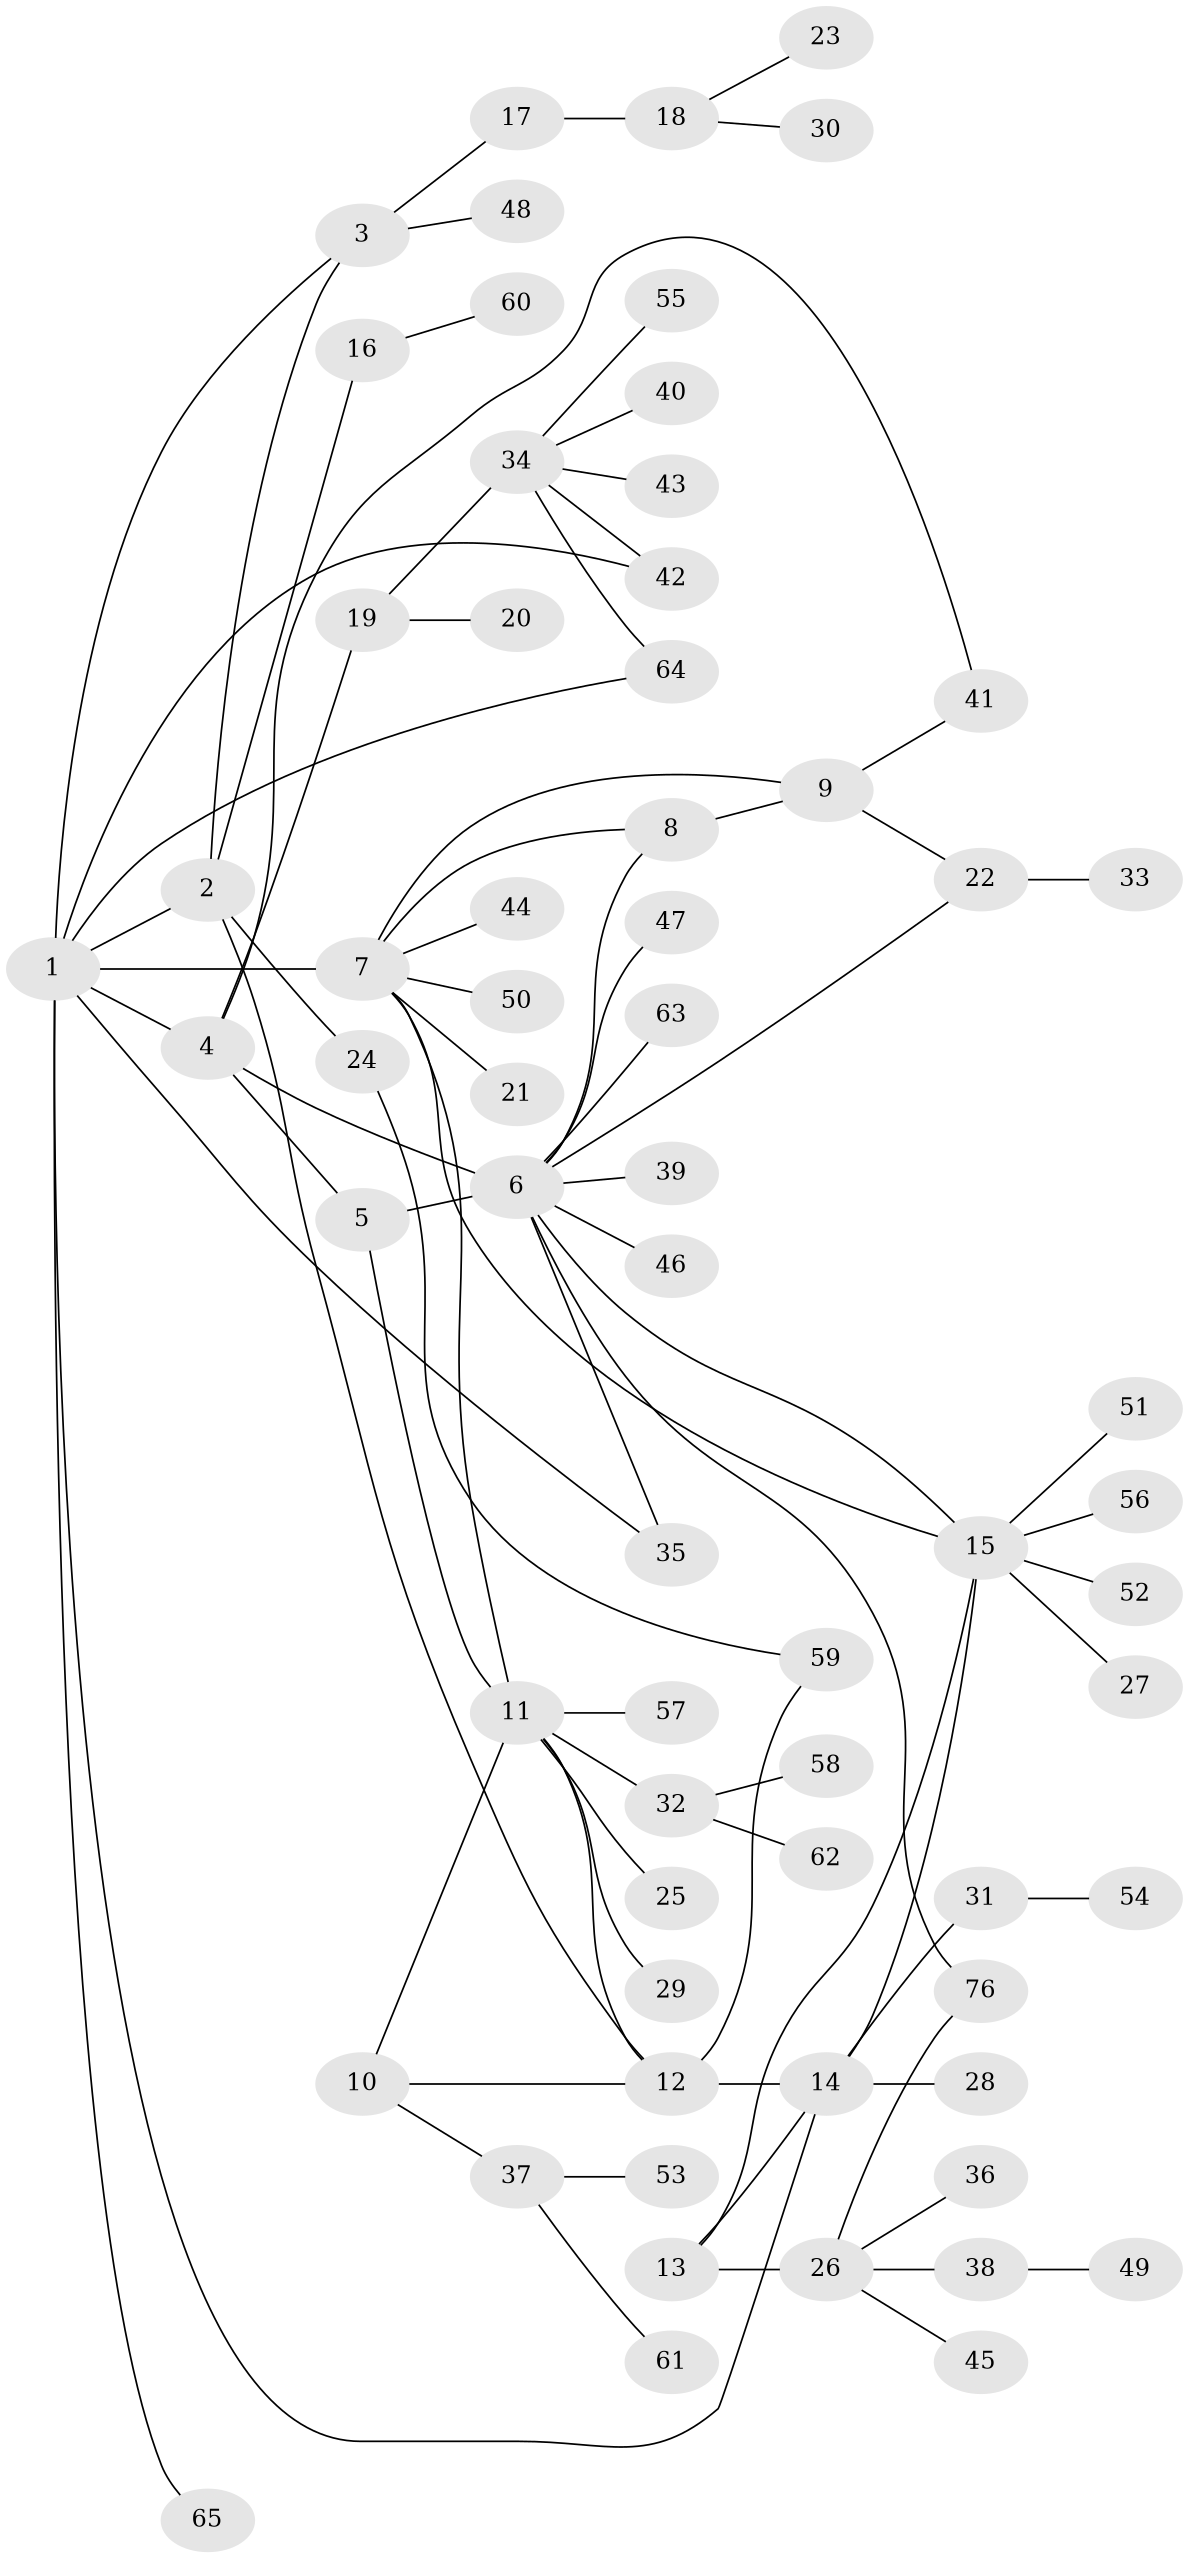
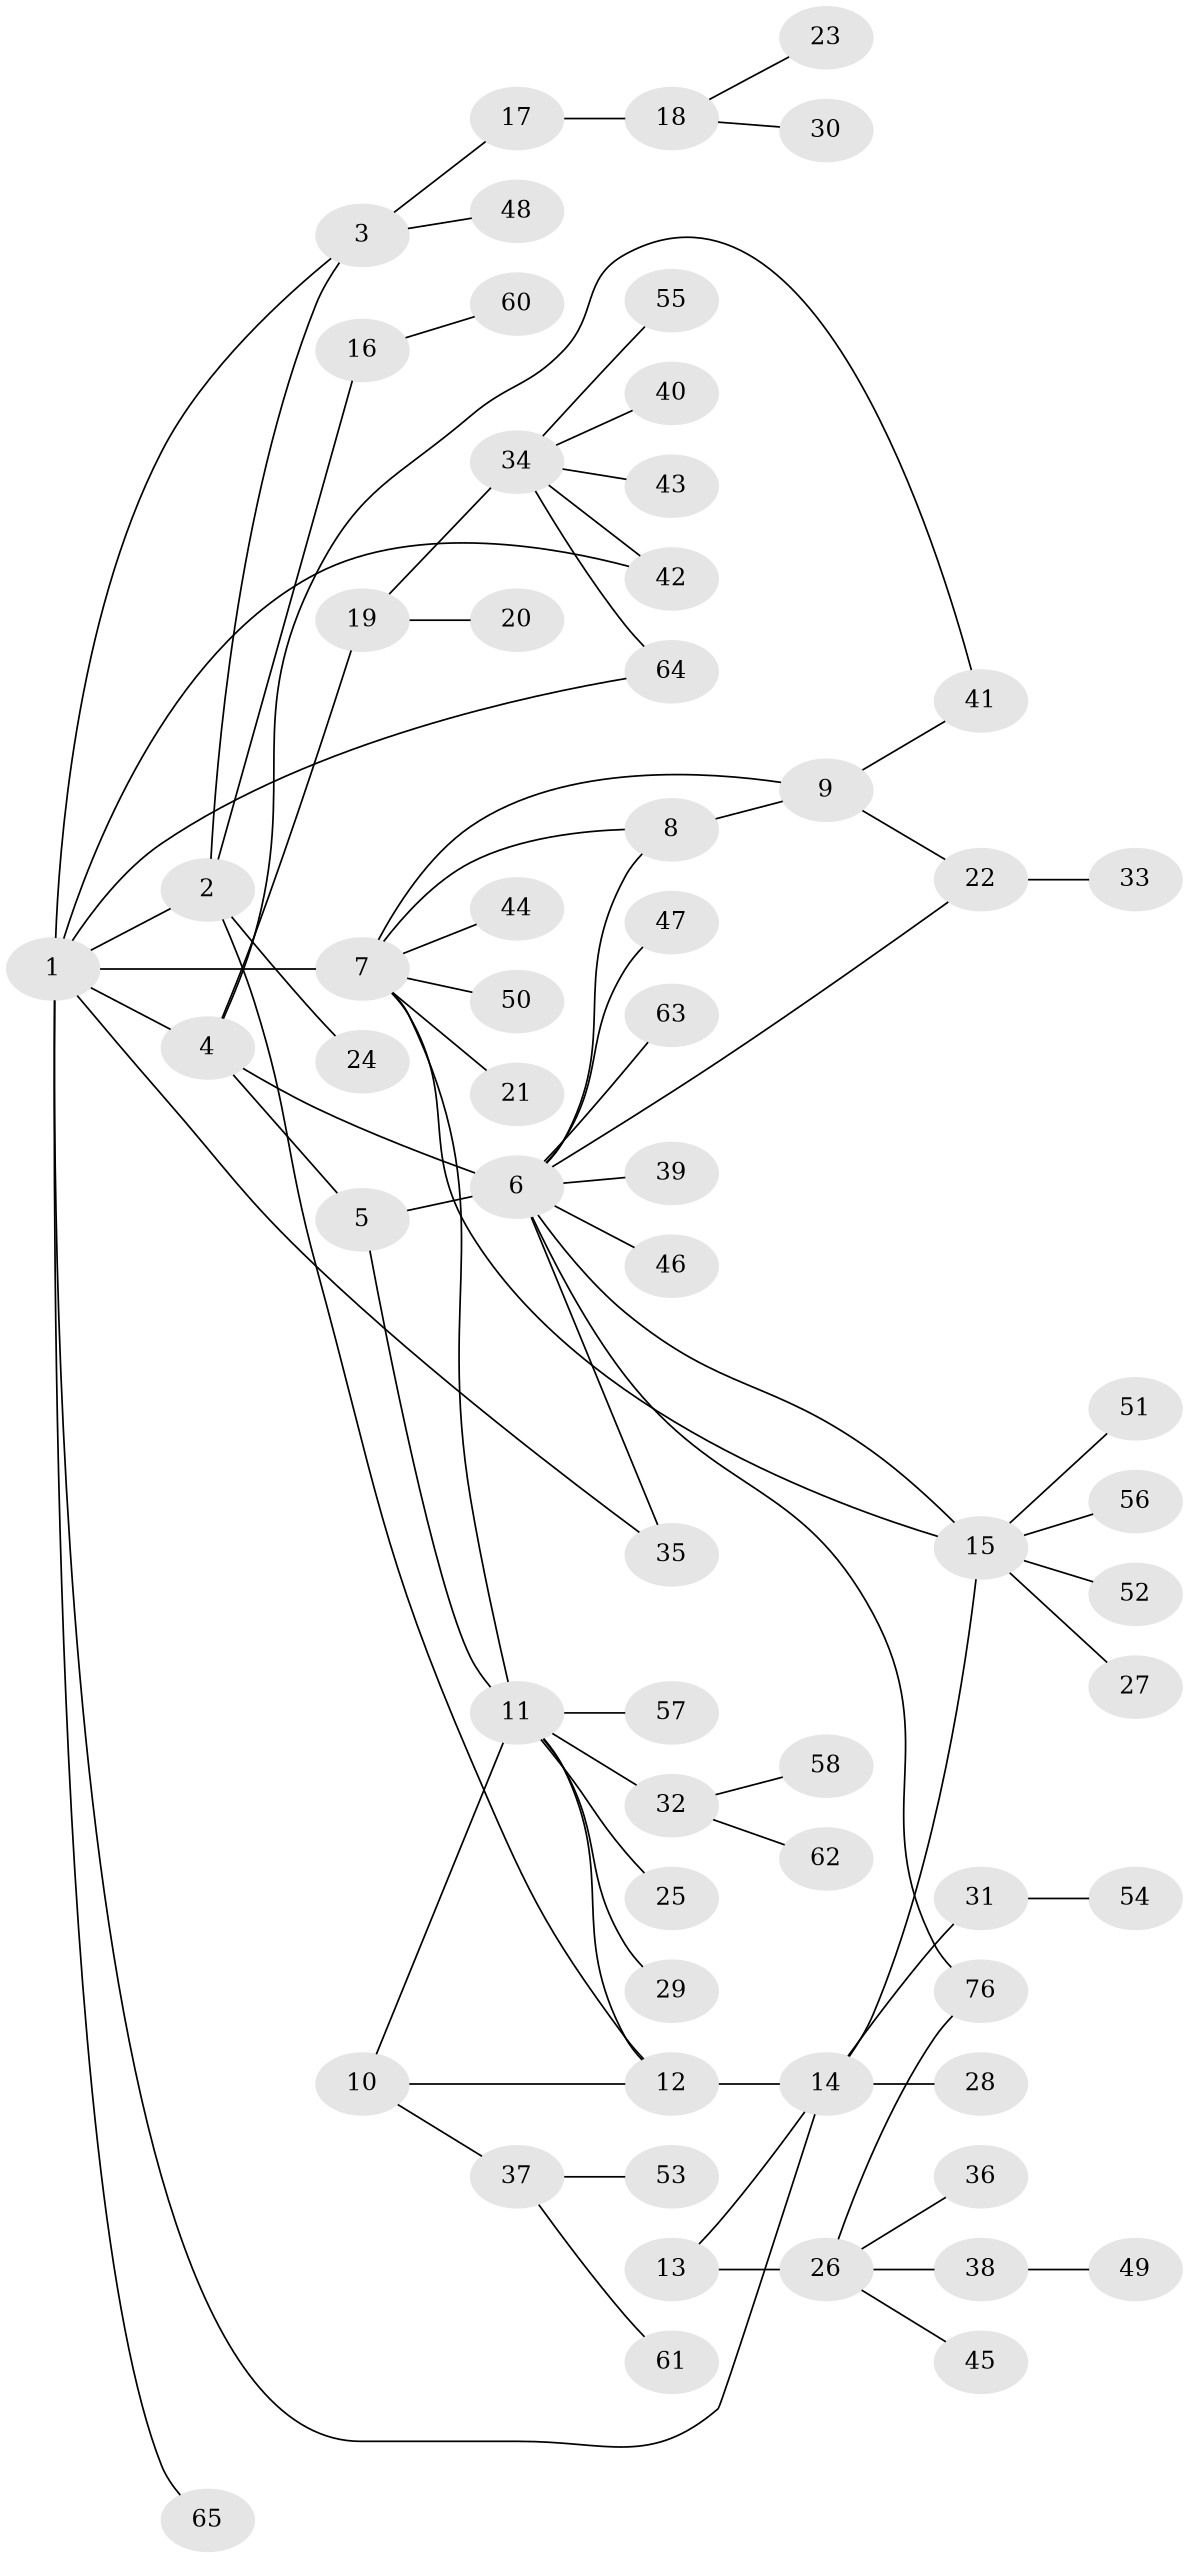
(826, 1660) -> none
(862, 1925) -> none
